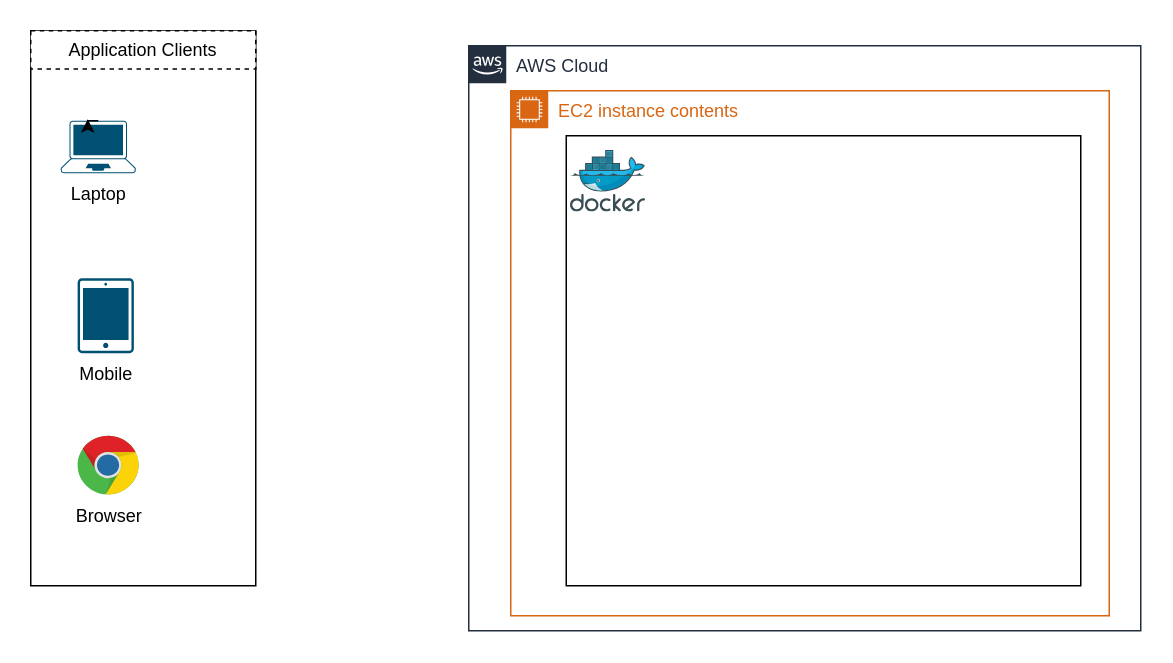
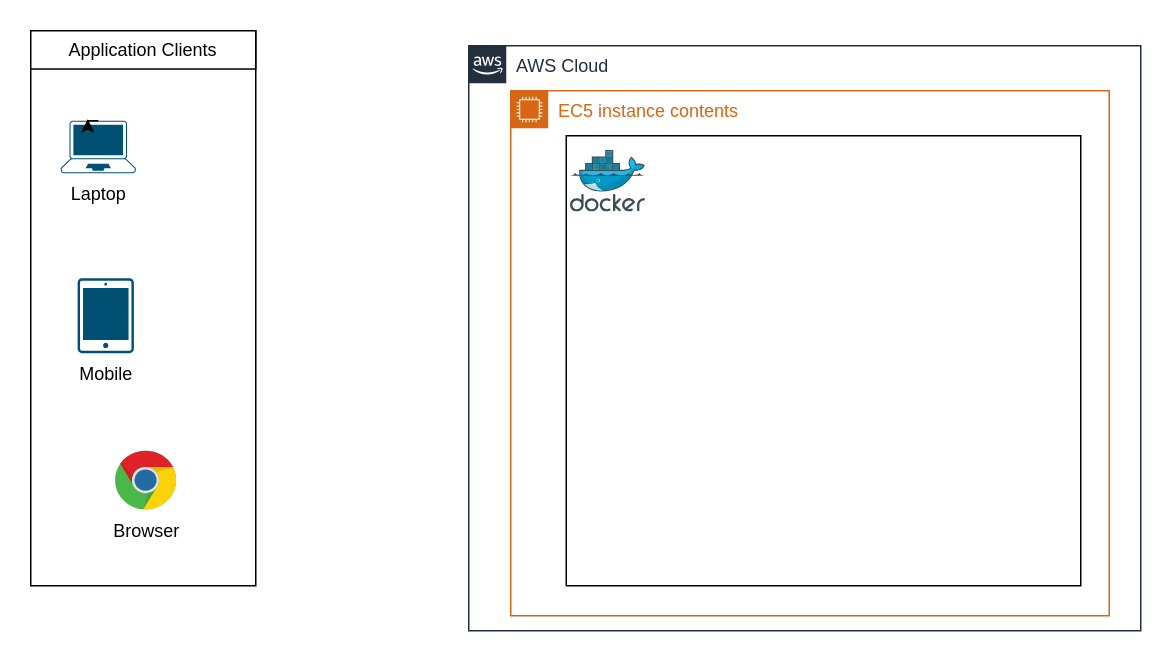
(143, 50) -> (143, 50)
(658, 112) -> (658, 112)
(109, 466) -> (146, 481)
